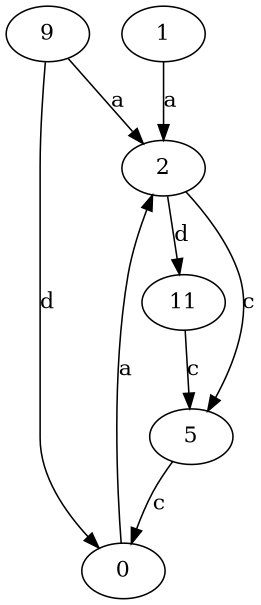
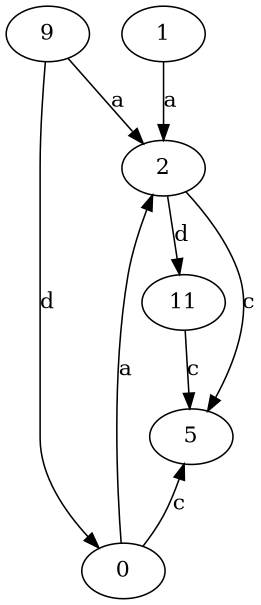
(152, 494) -> (164, 514)
